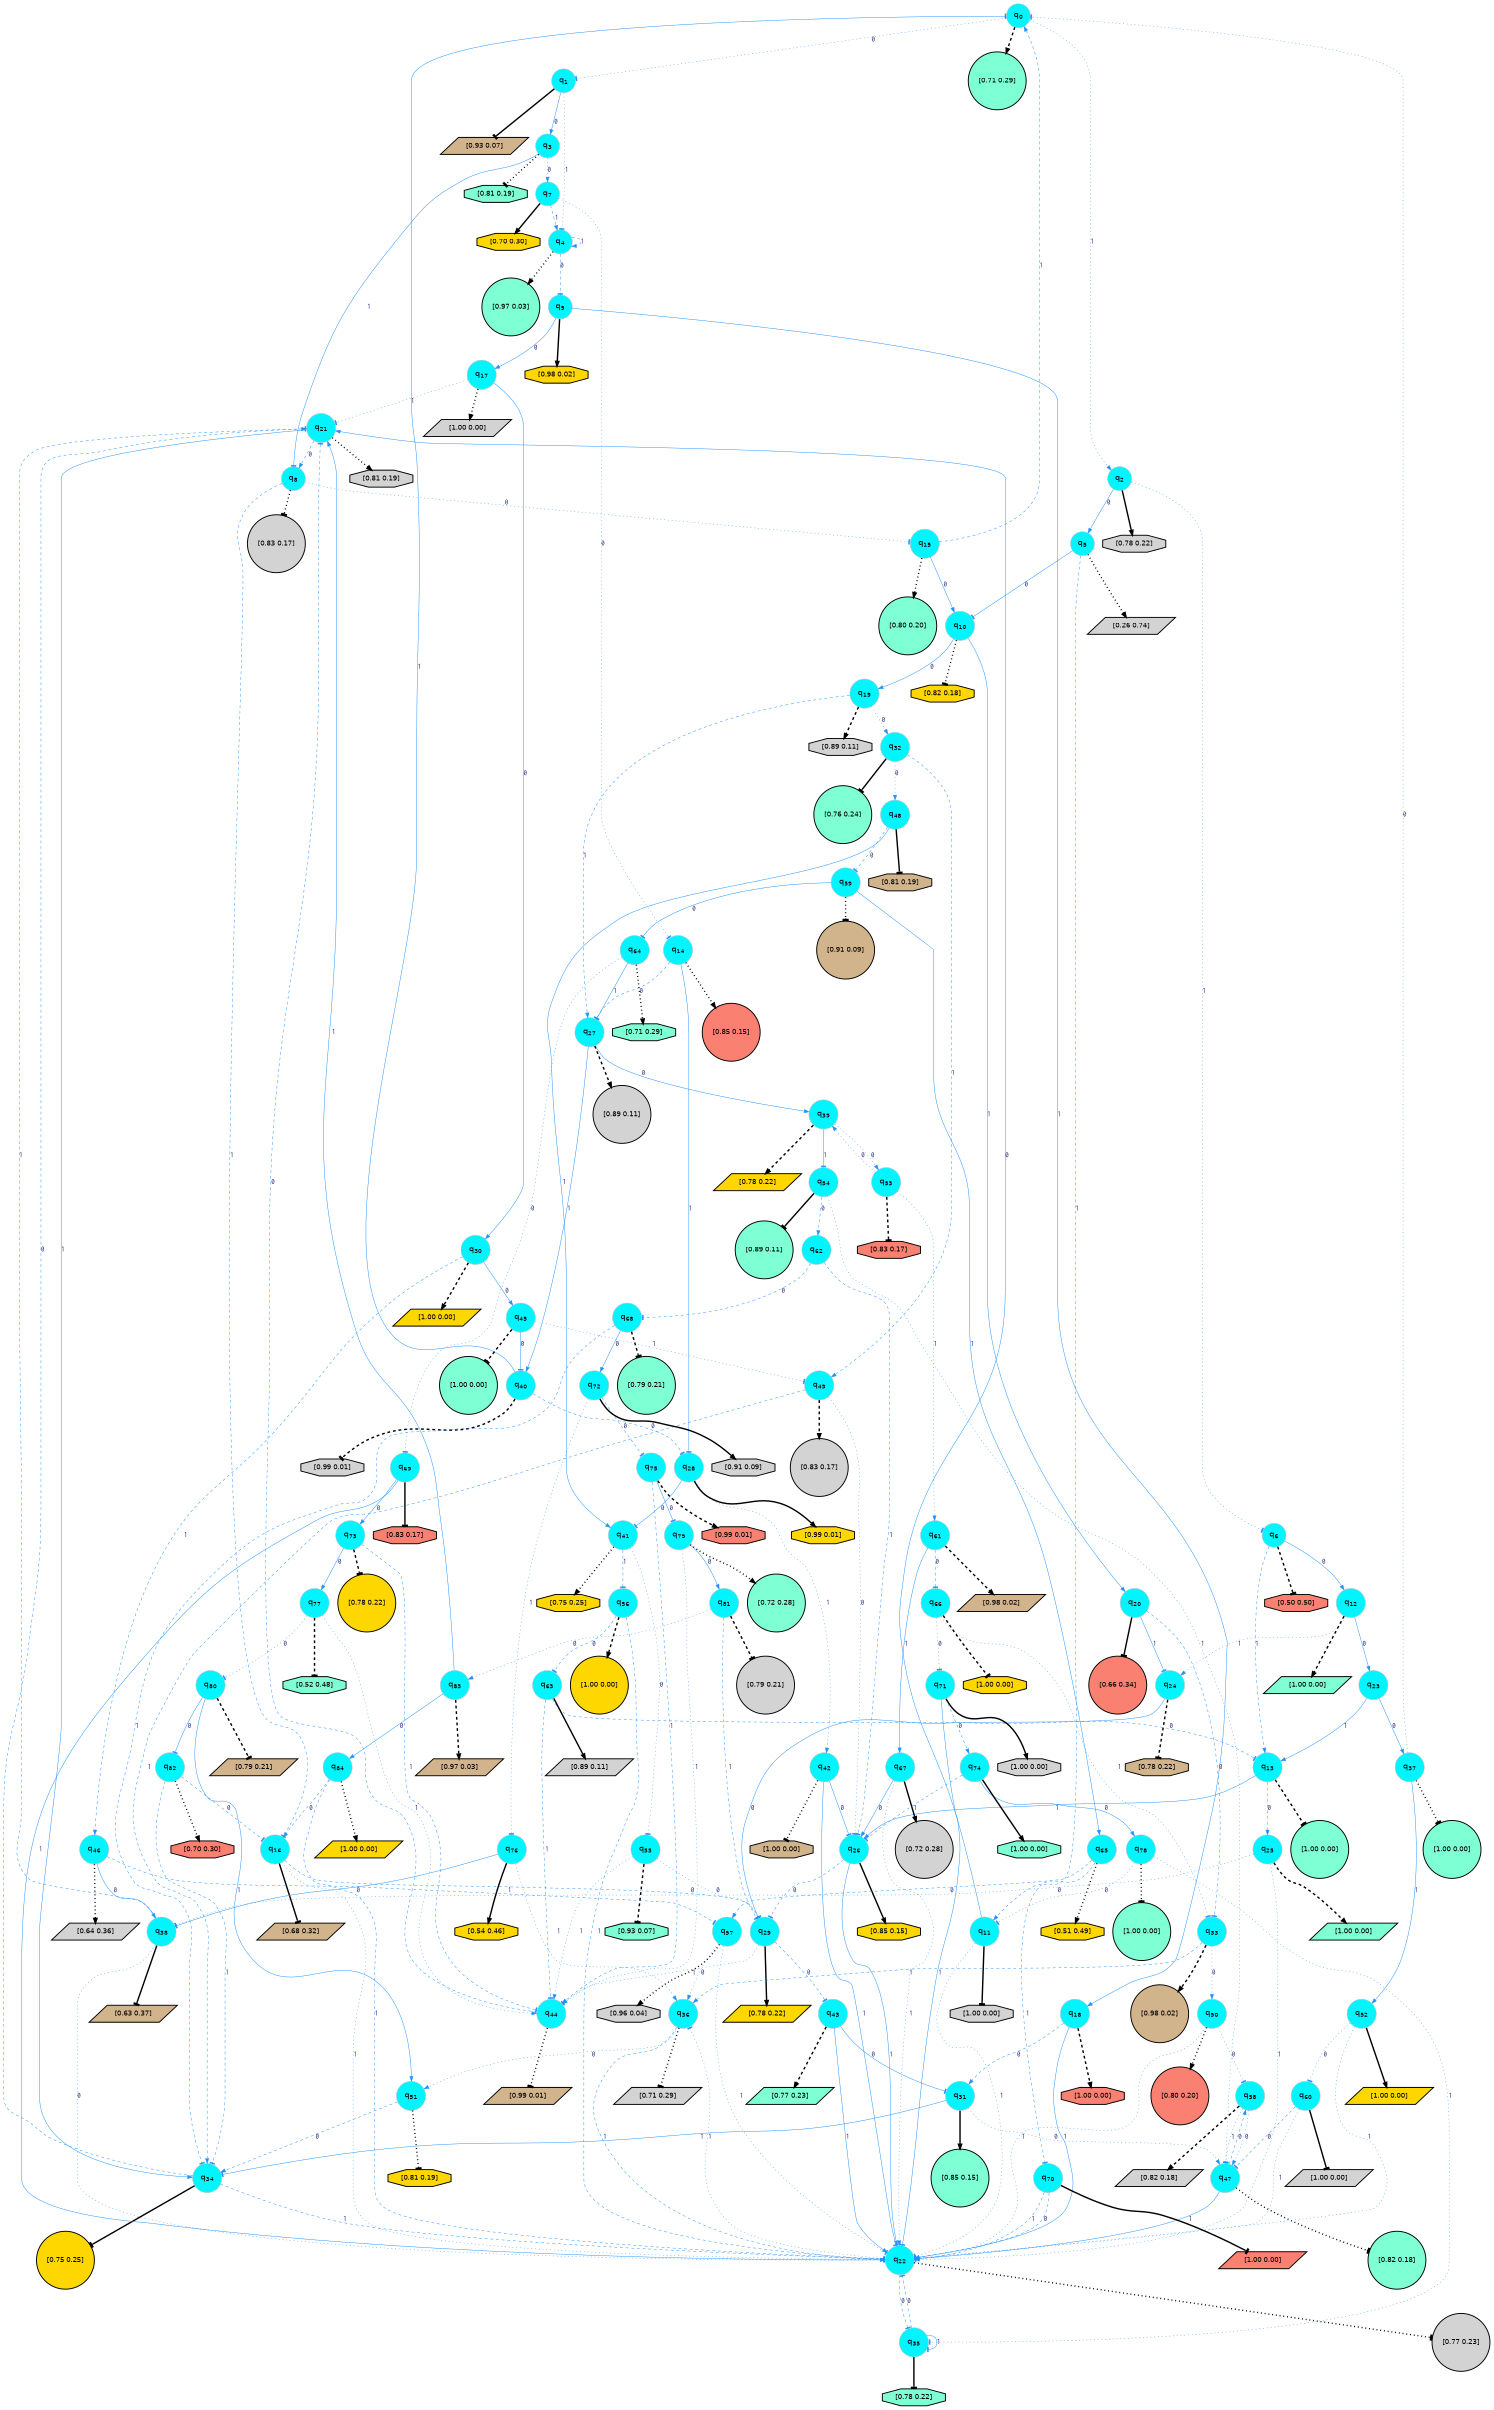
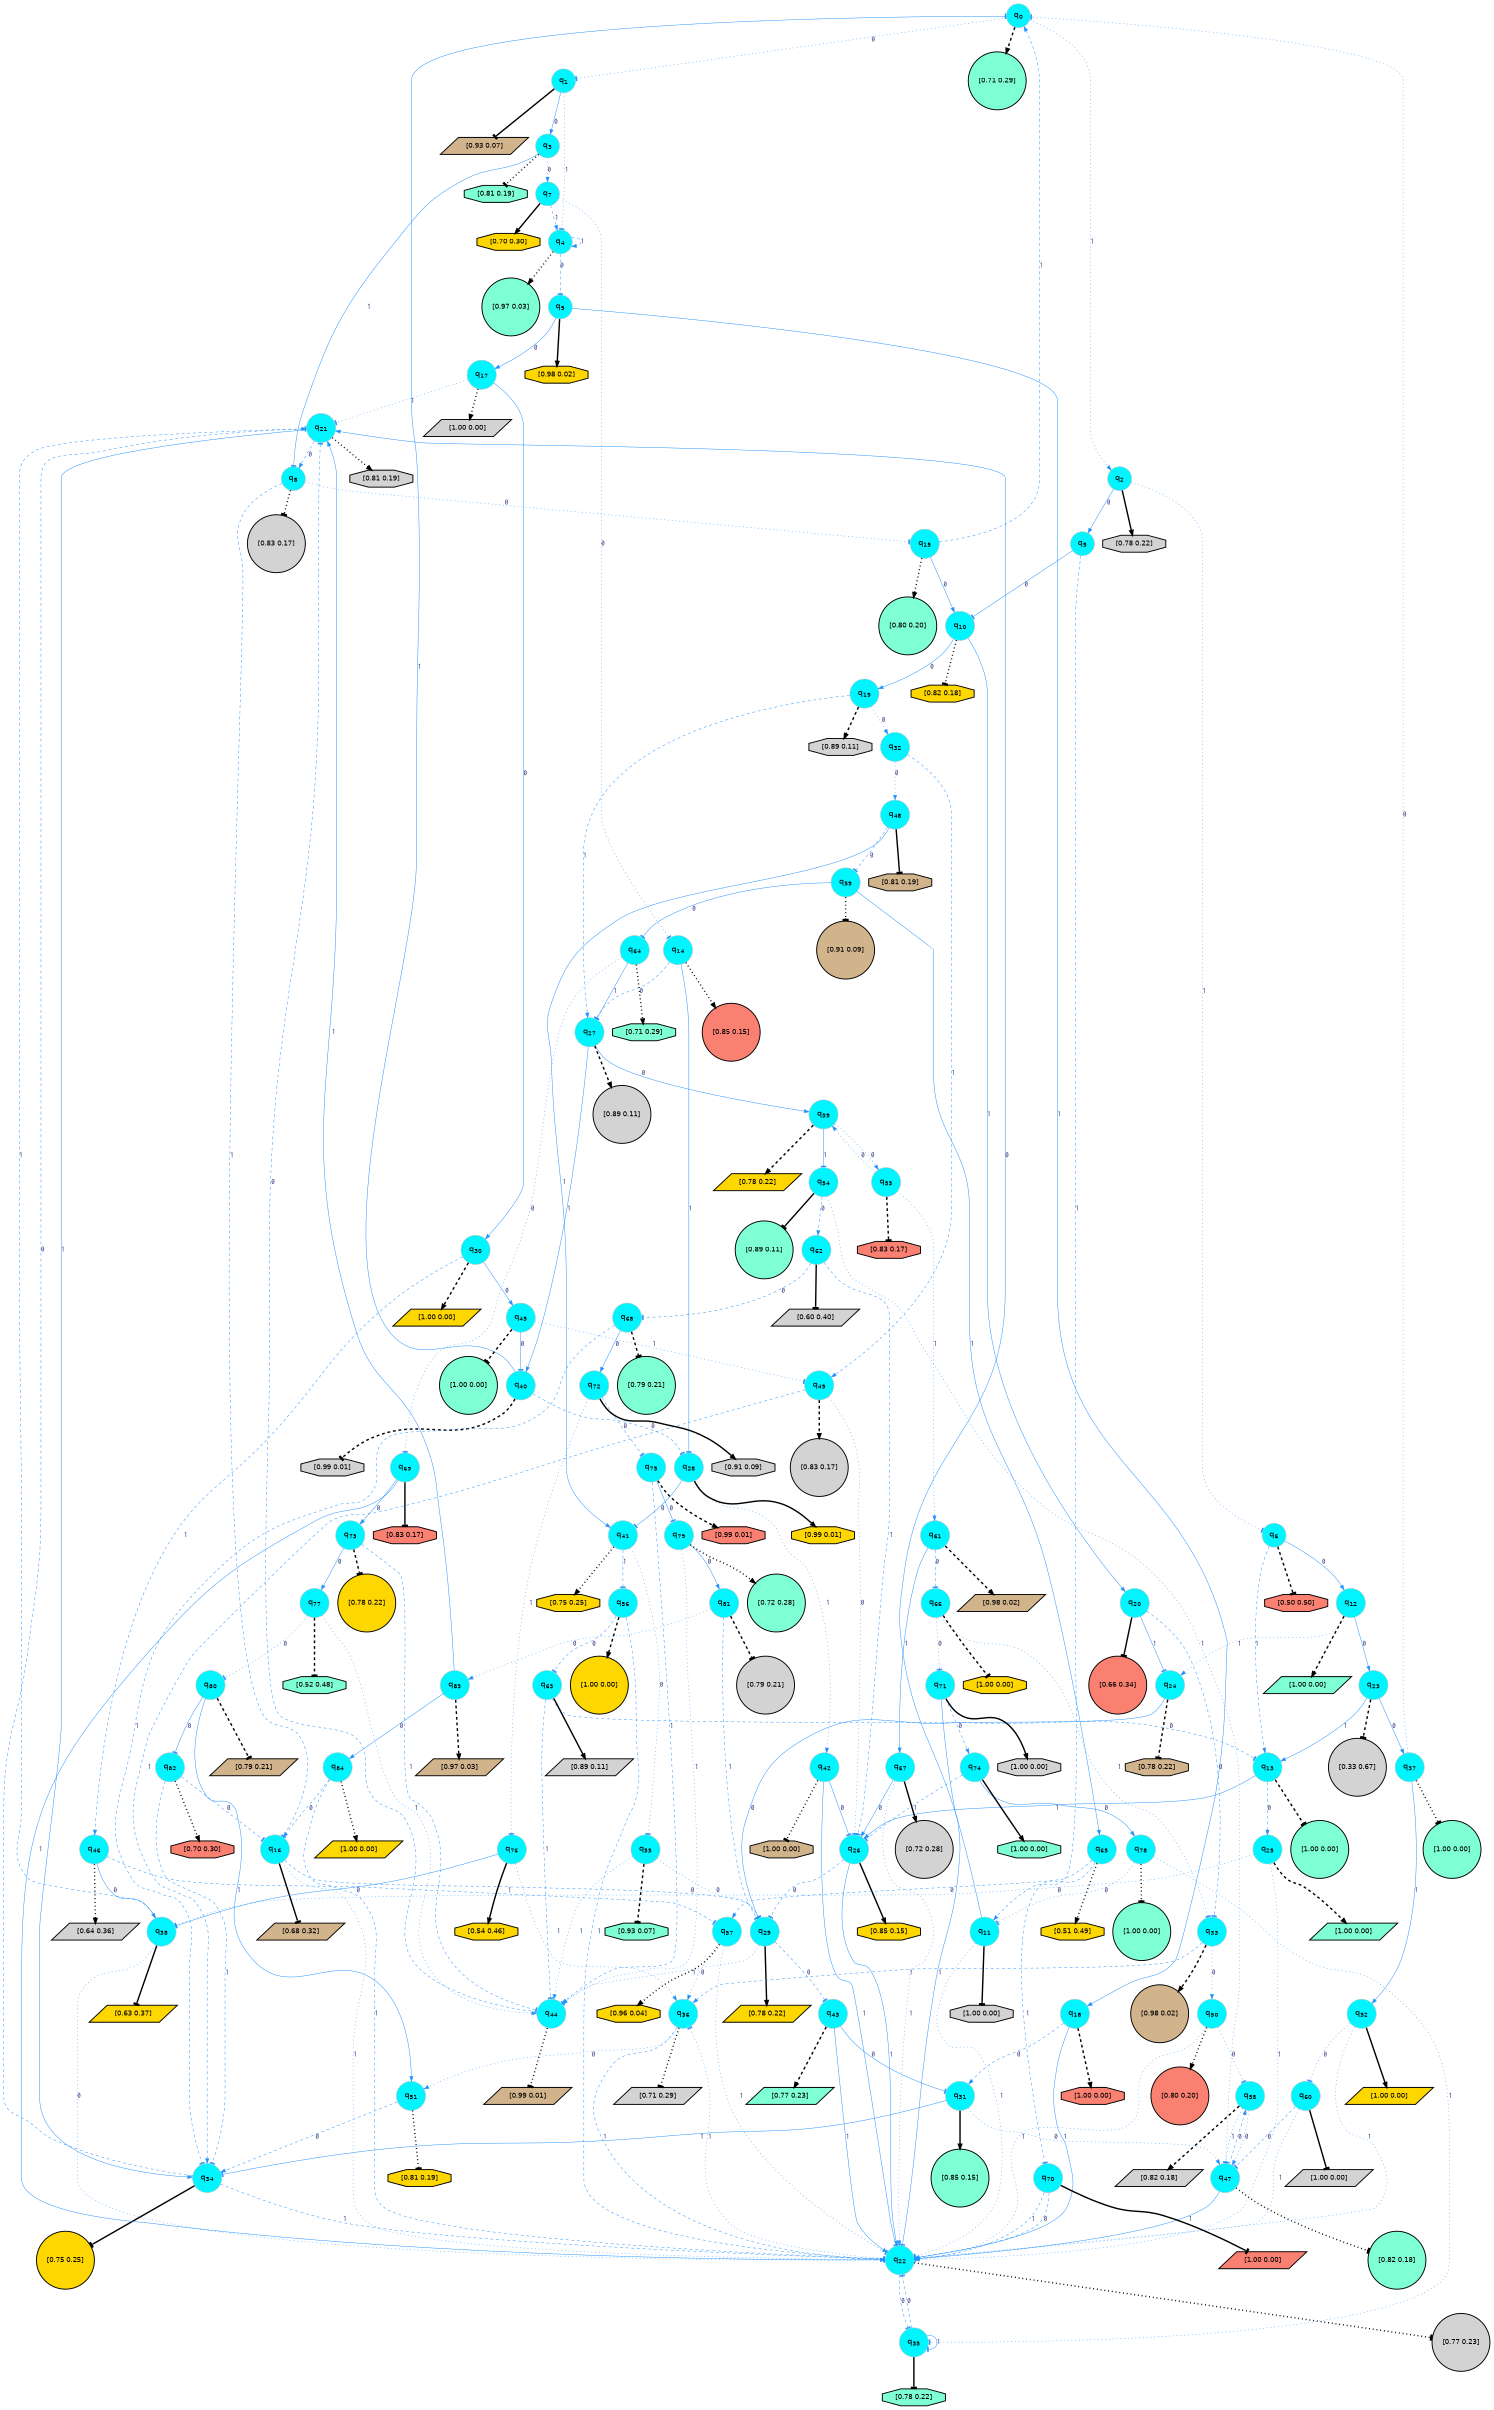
(1131, 626) -> none
(843, 815) -> none
none -> (815, 1318)
none -> (1357, 1767)
(133, 2014) -> (133, 2014)
(629, 2014) -> (629, 2014)
